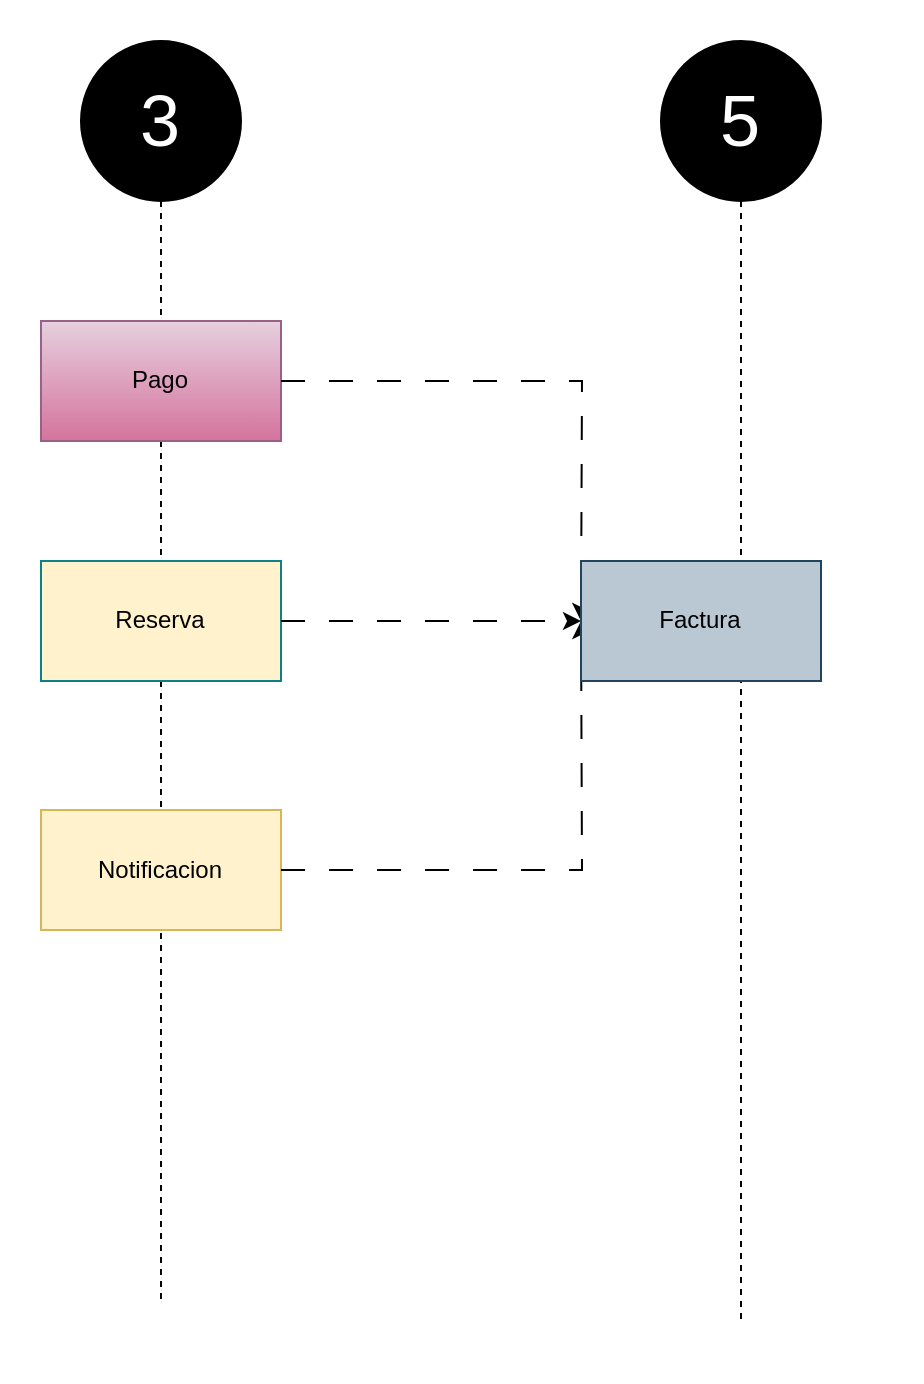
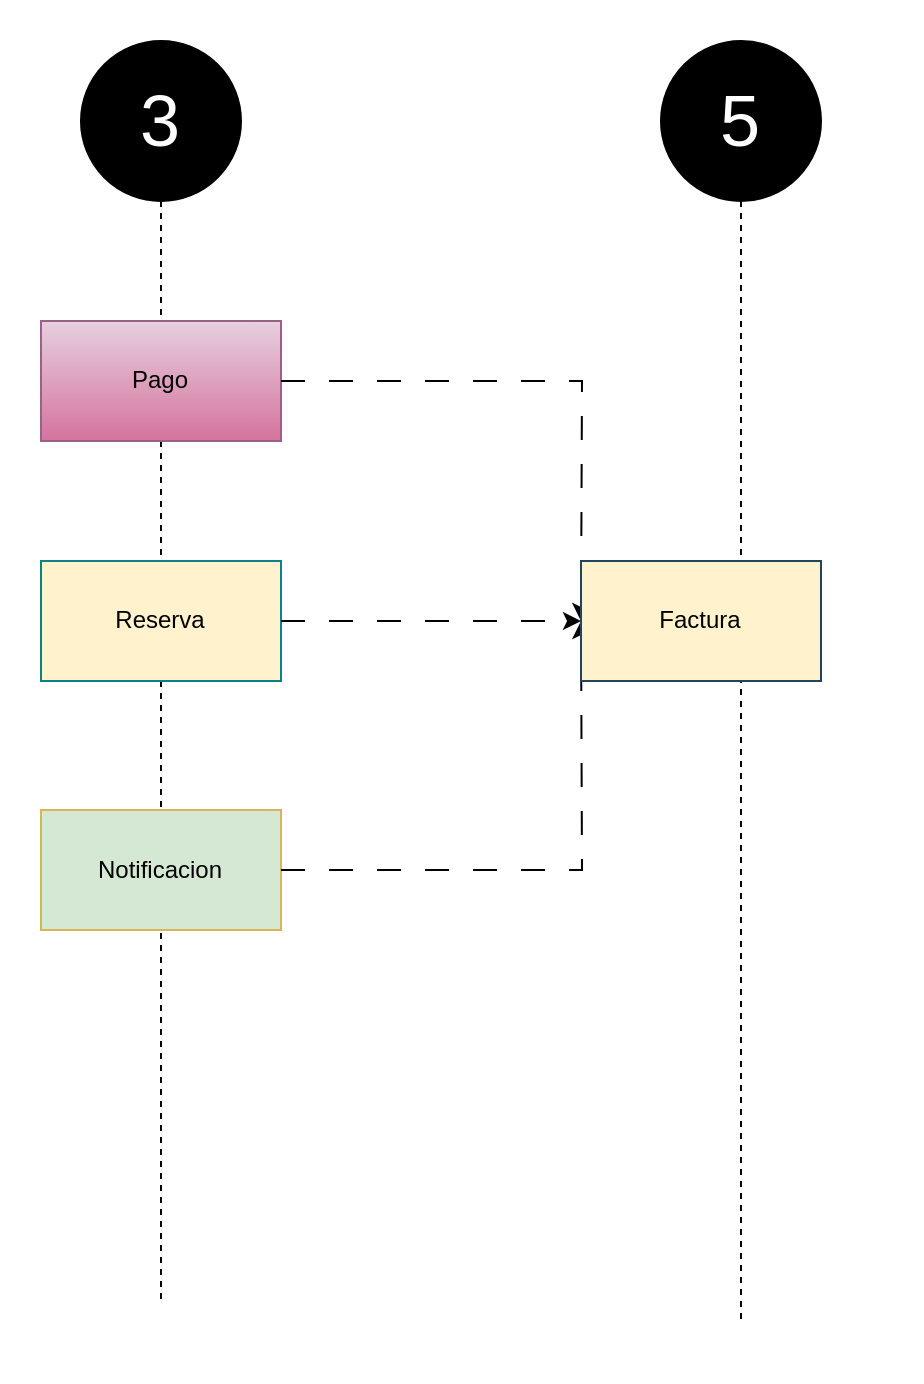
(701, 621) -> (701, 621)
(161, 870) -> (161, 870)
